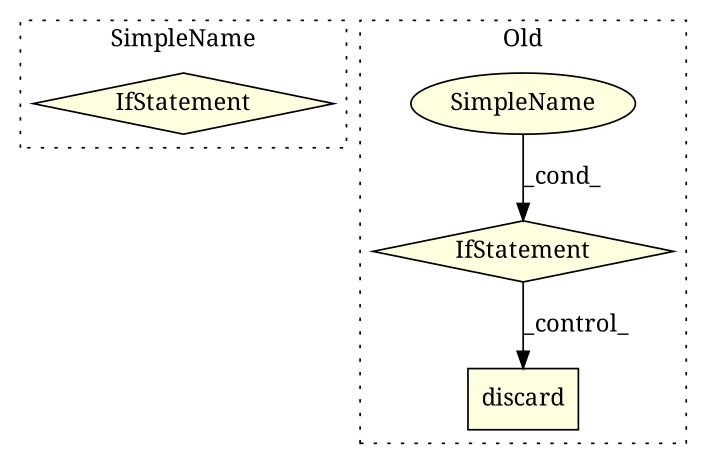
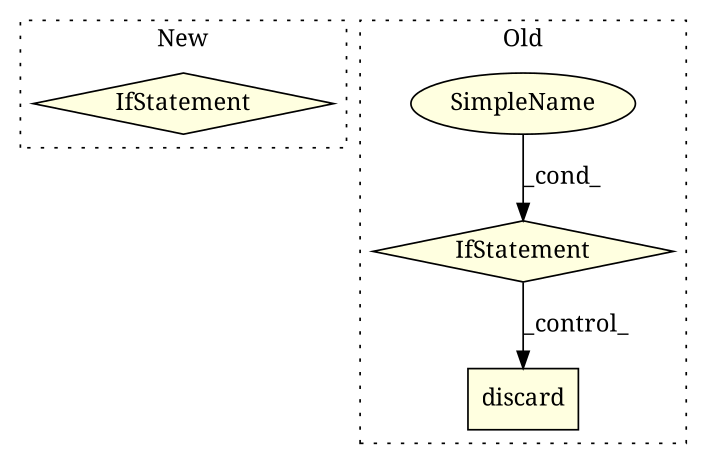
(183, 40) -> (183, 40)
